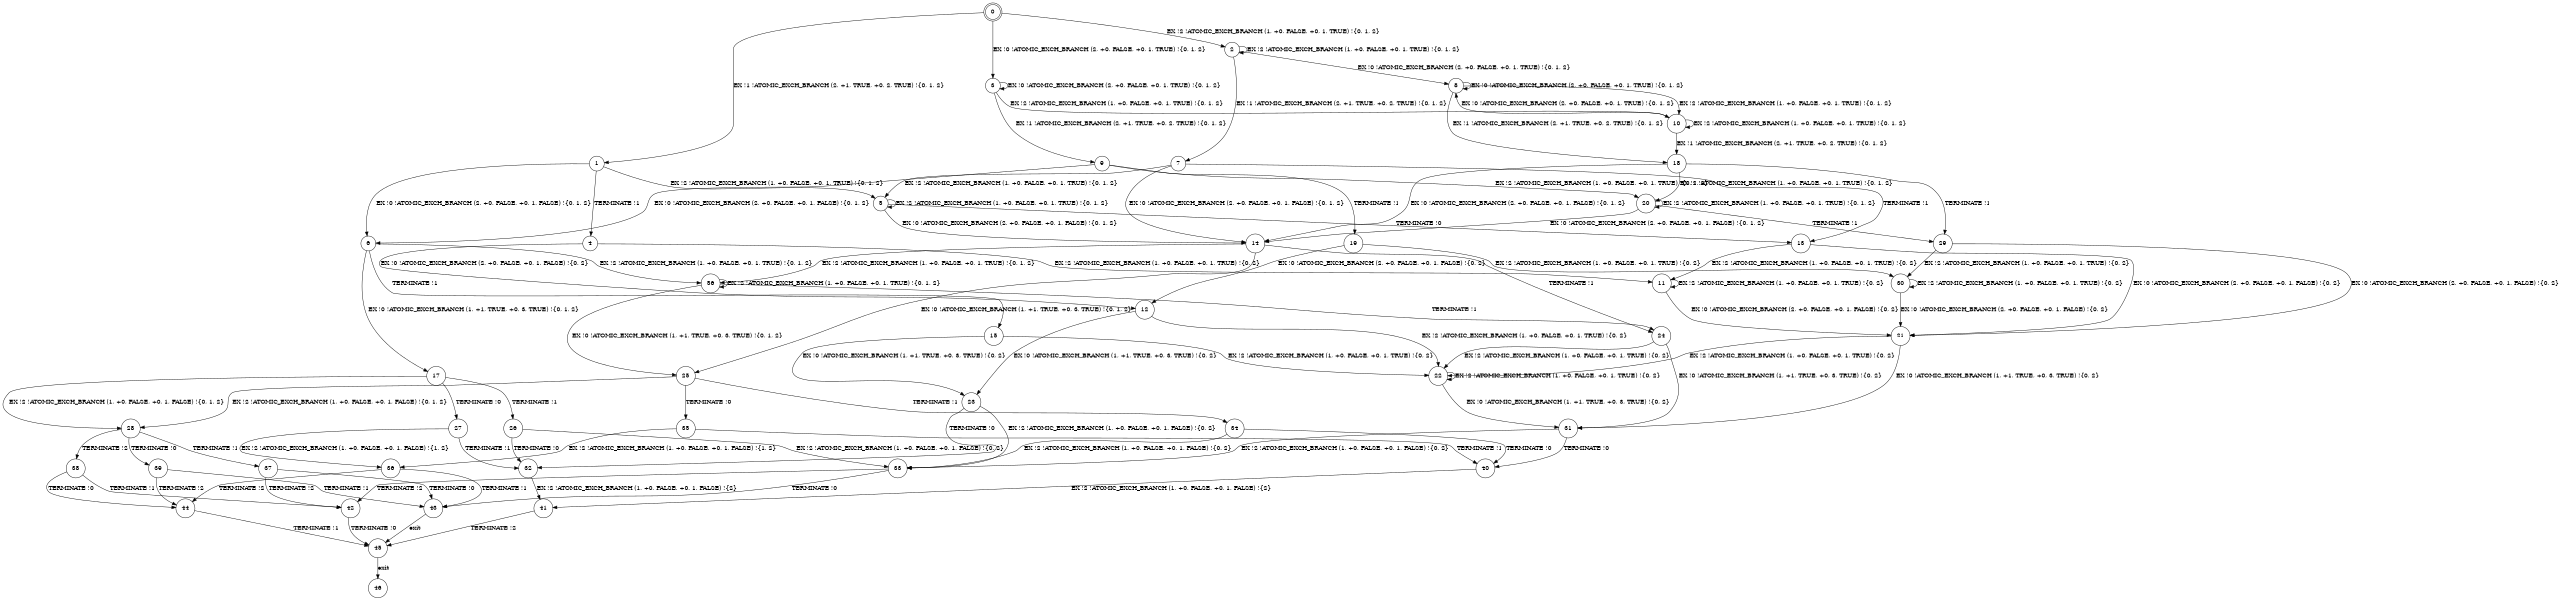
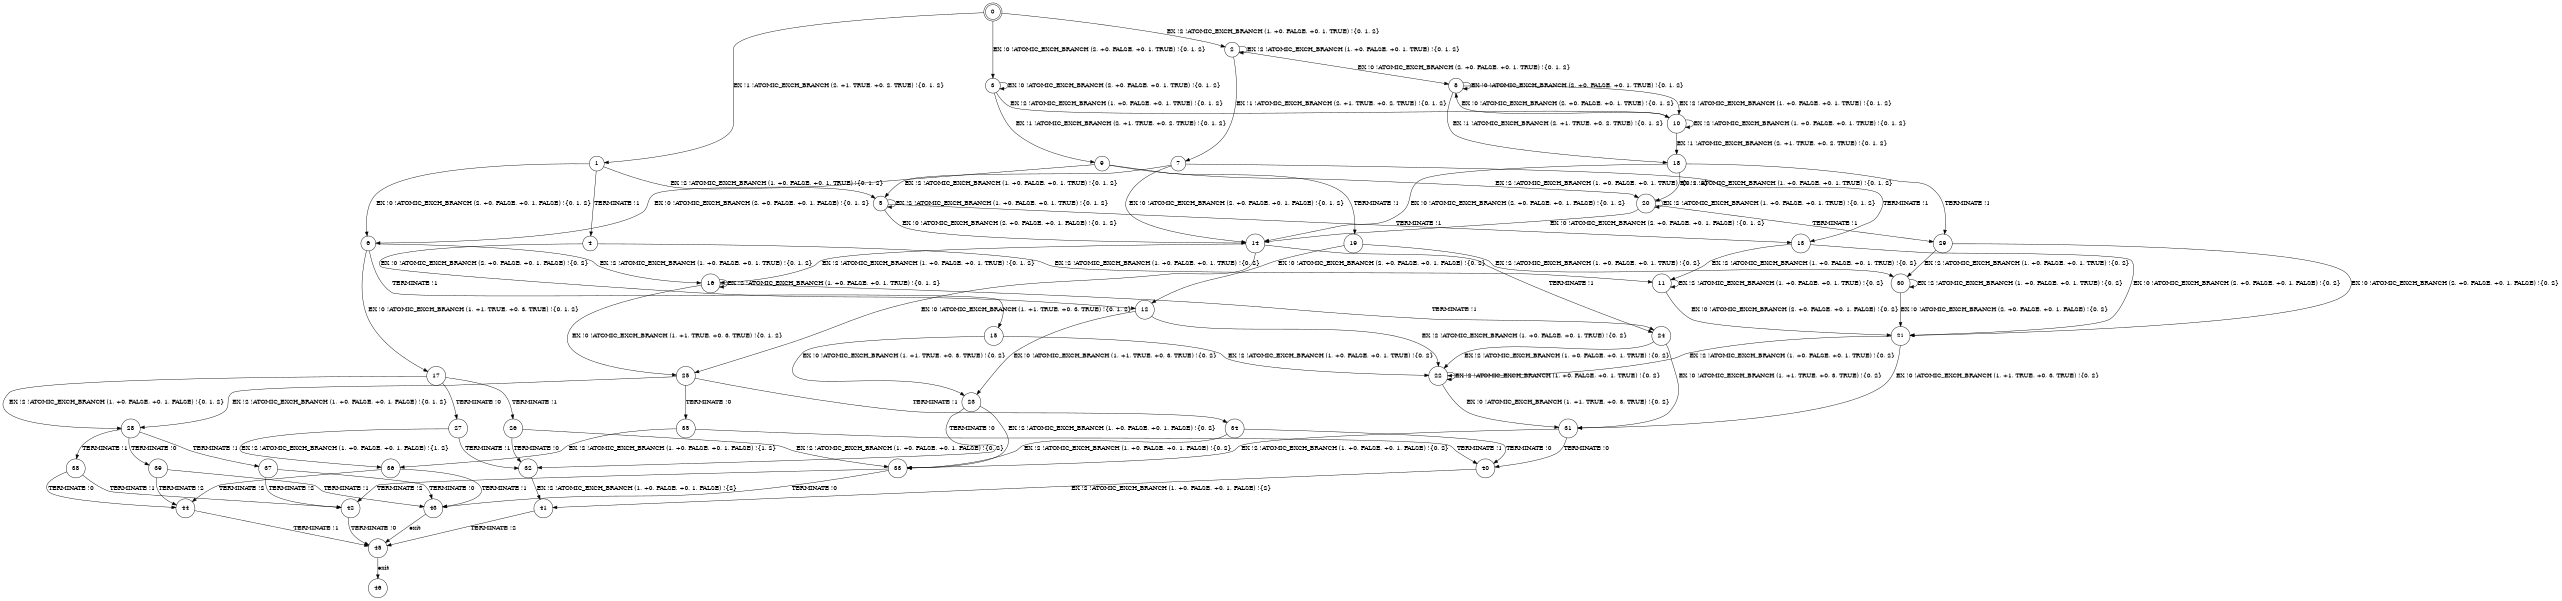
(1419, 223) -> (1419, 223)
(711, 283) -> (711, 283)
(105, 448) -> (105, 448)
